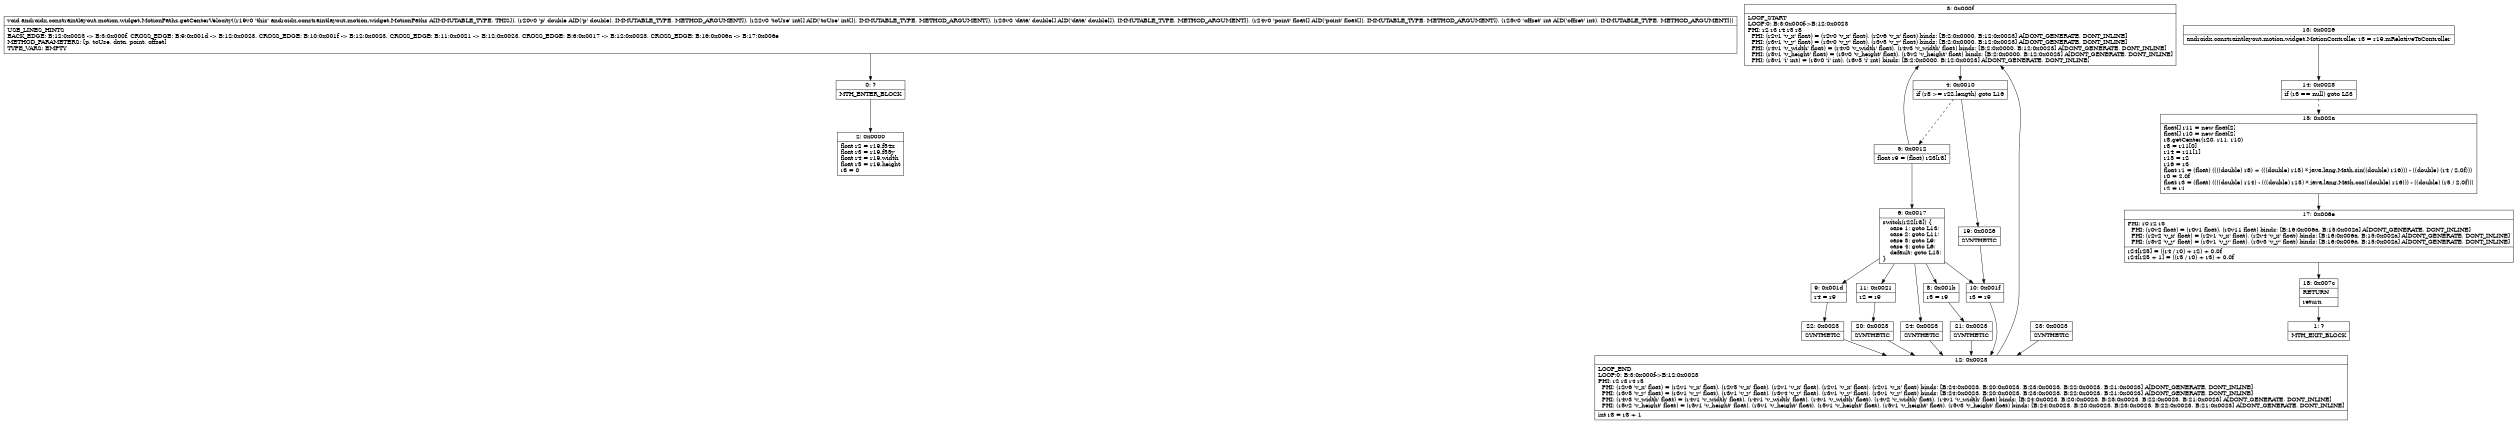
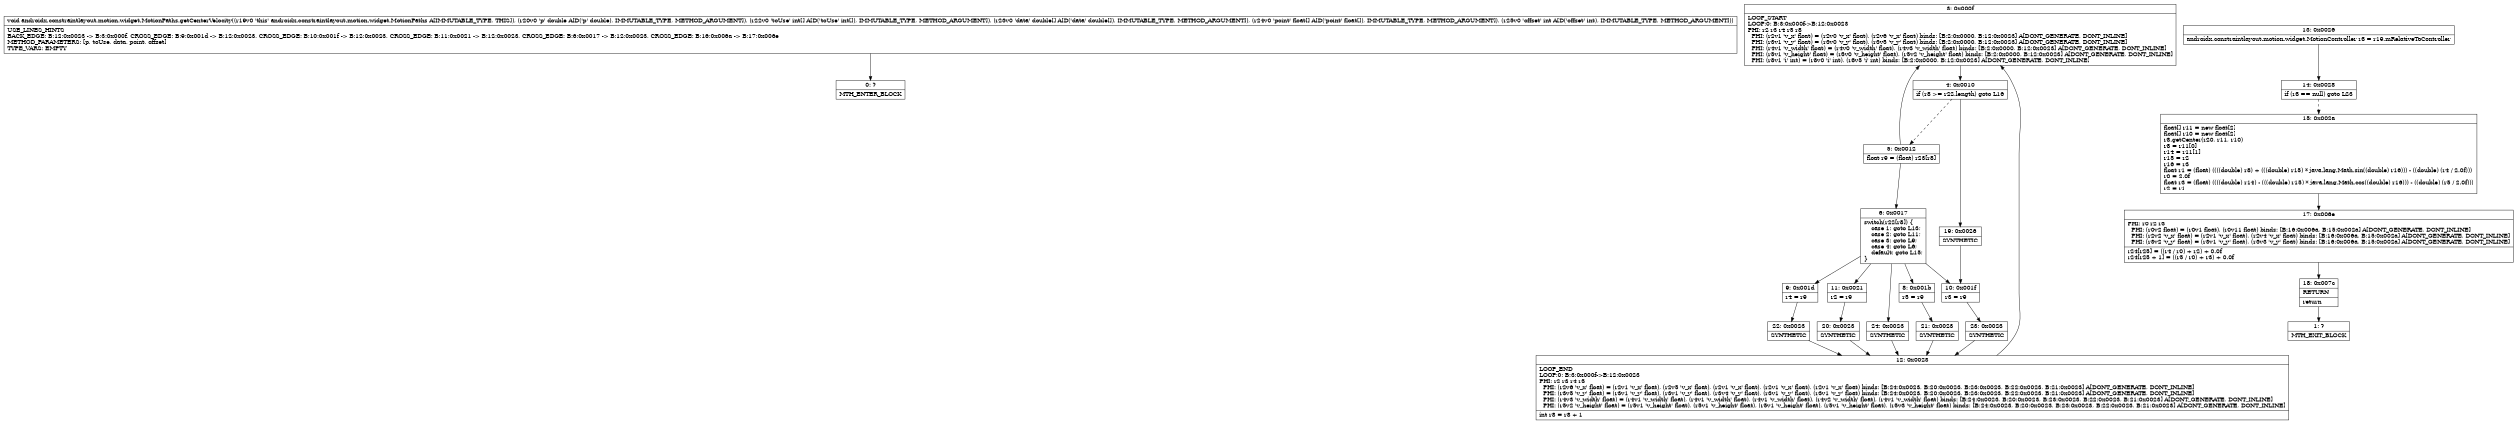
(871, 154) -> none
(1997, 327) -> (1972, 310)
